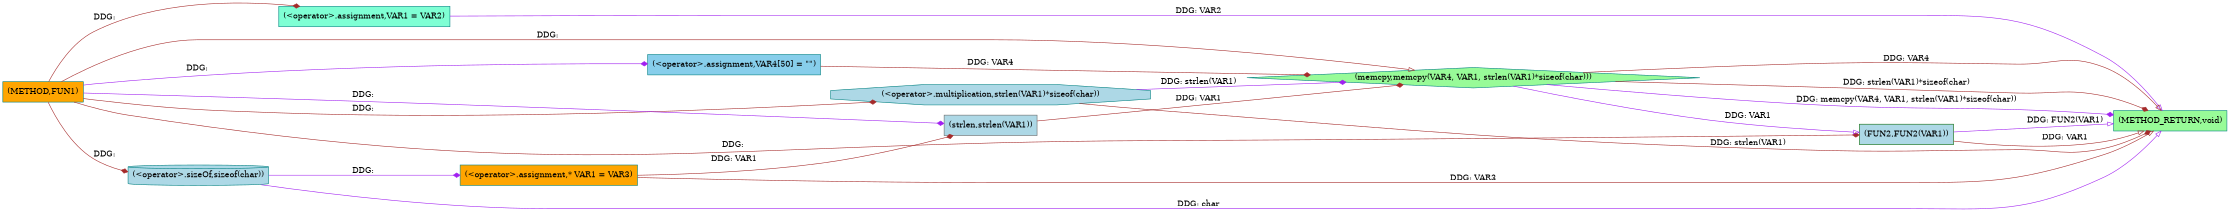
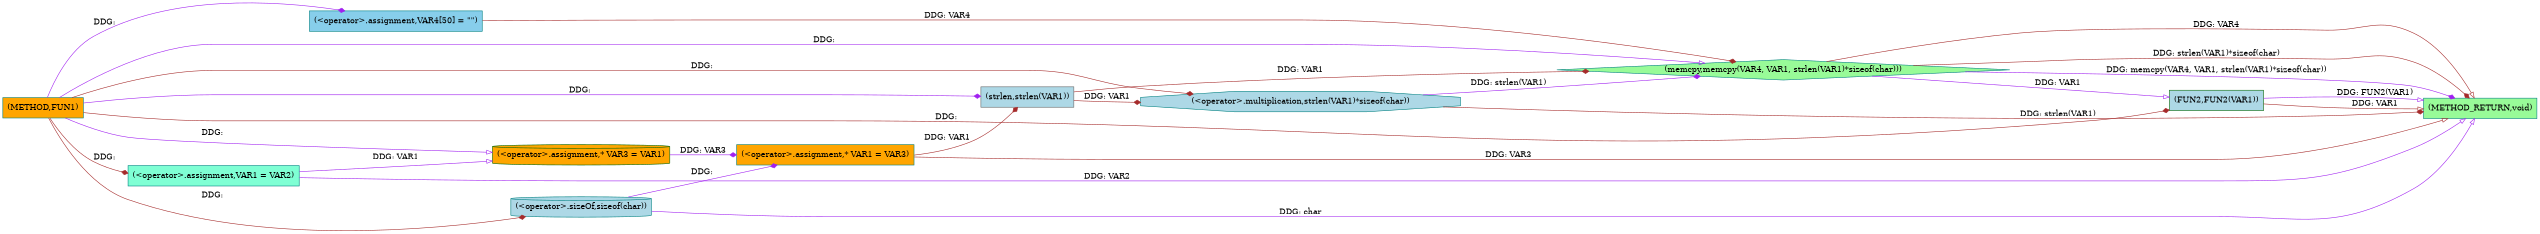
(732, 40) -> (874, 44)
none -> (1104, 102)
none -> (581, 155)
